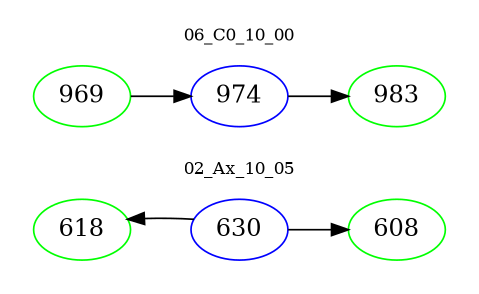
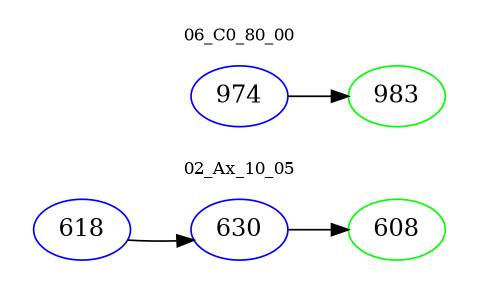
(239, 36) -> (239, 36)
(82, 96) -> none
(169, 218) -> (152, 241)
(82, 230) -> (82, 230)
